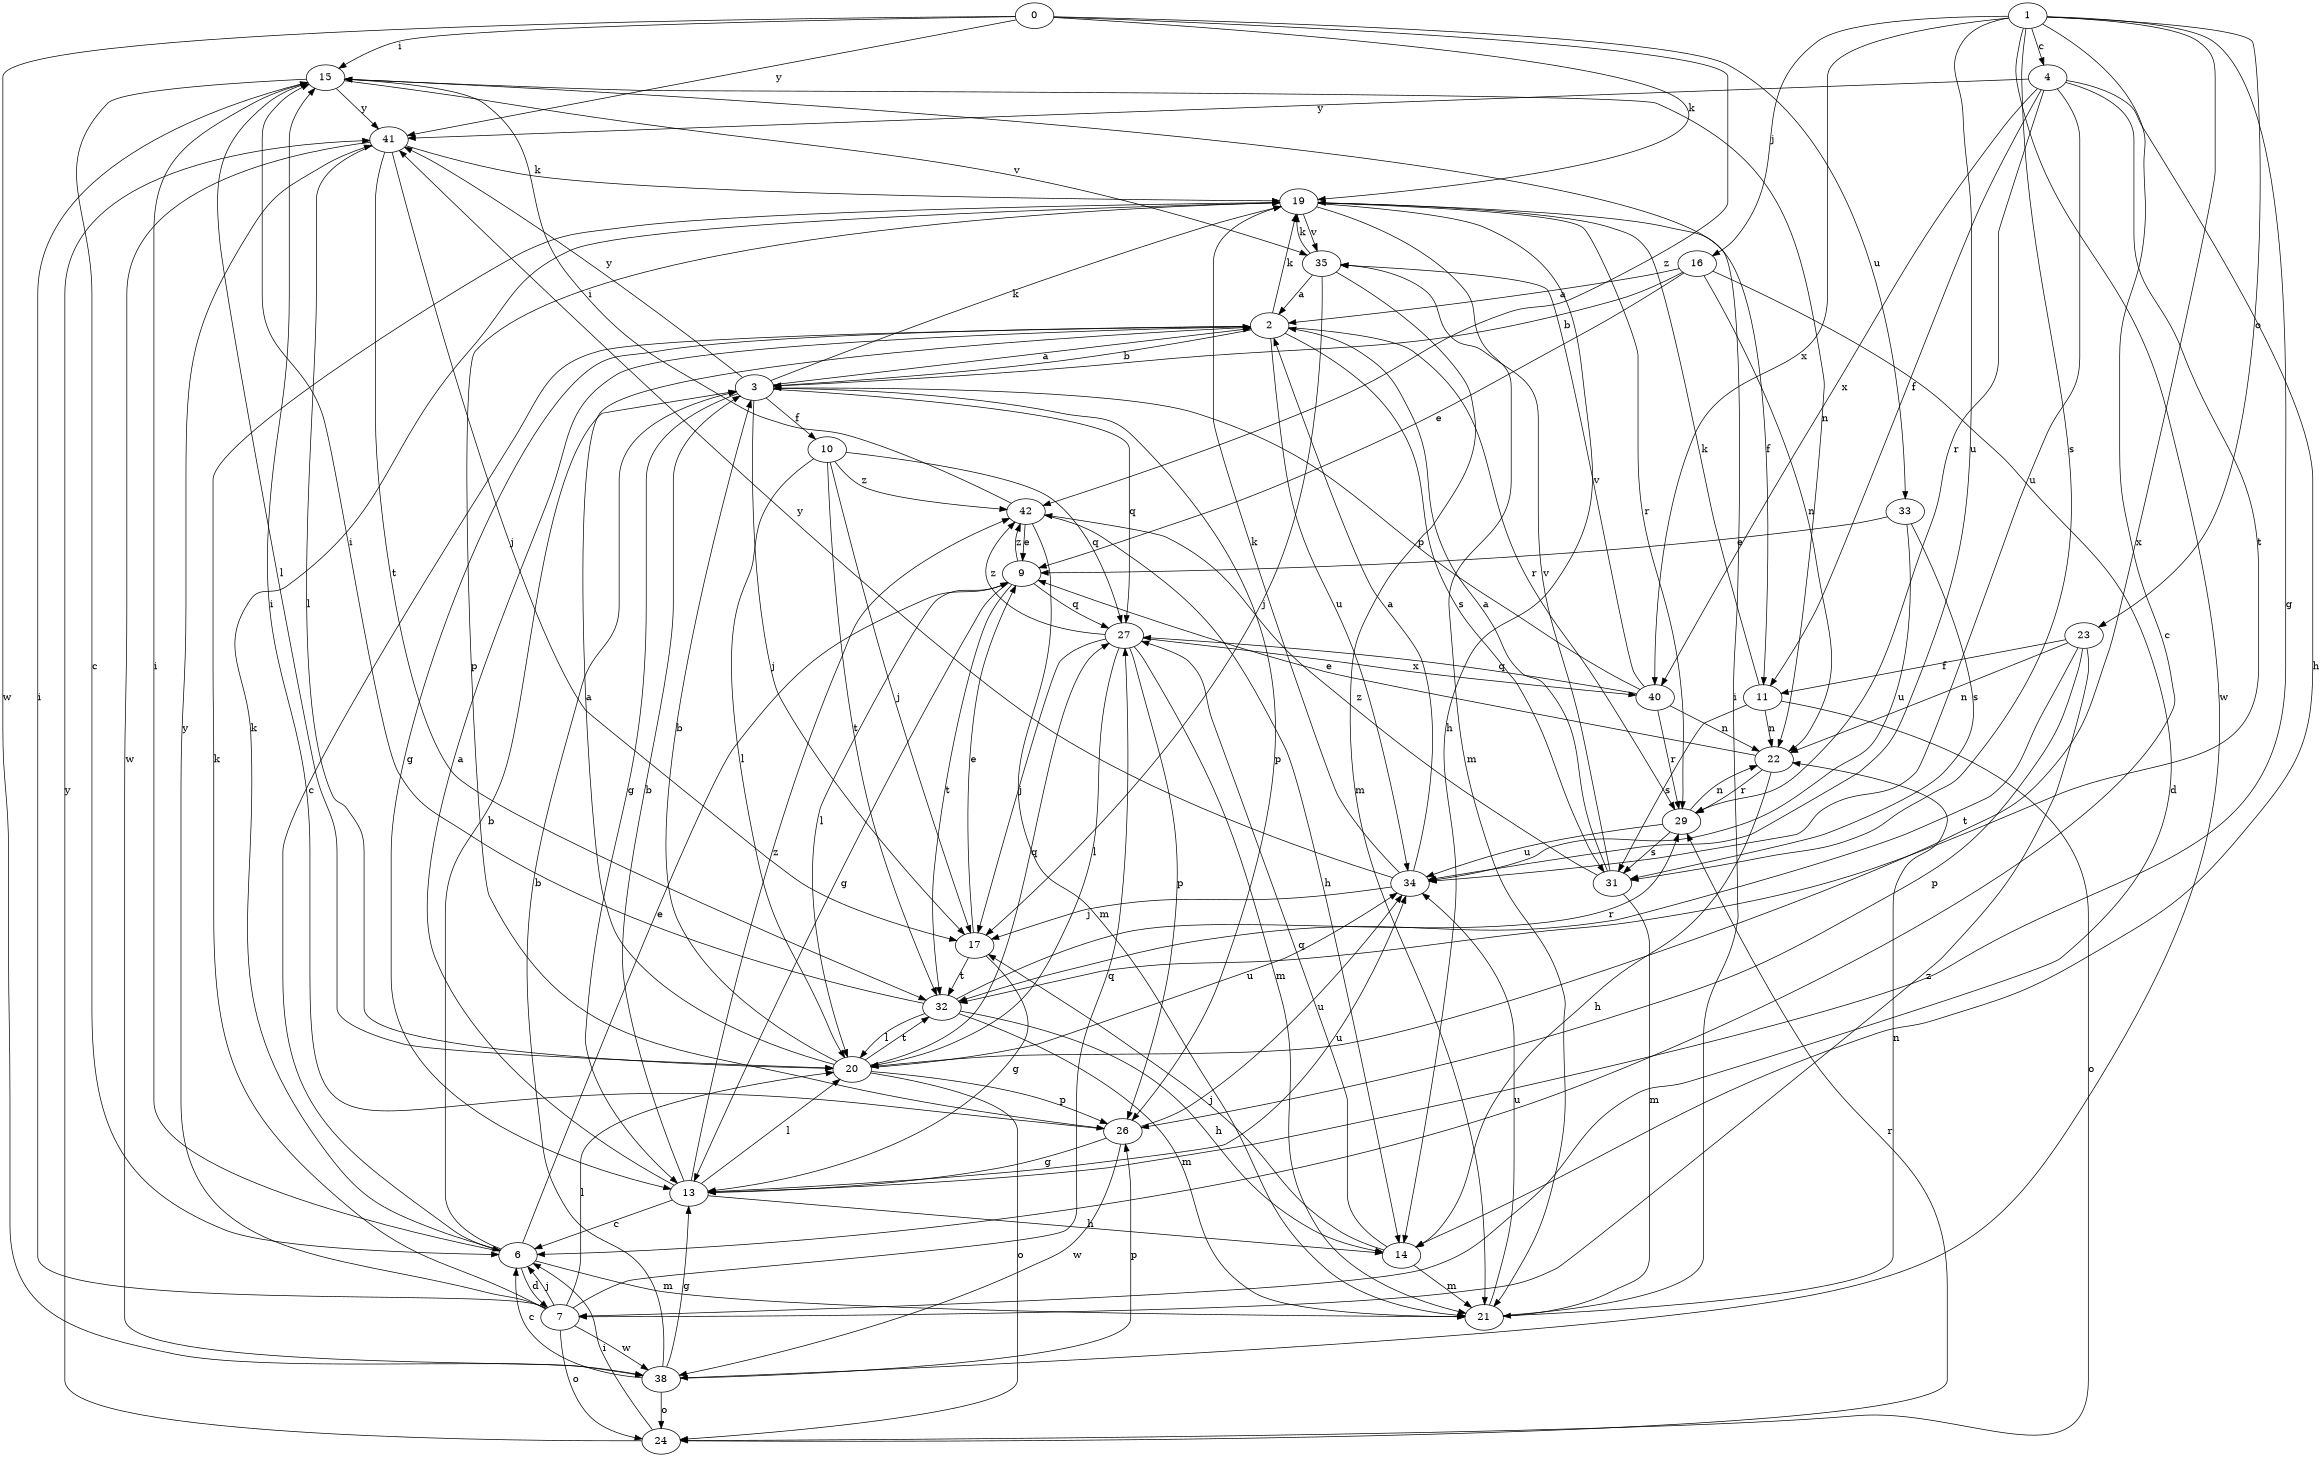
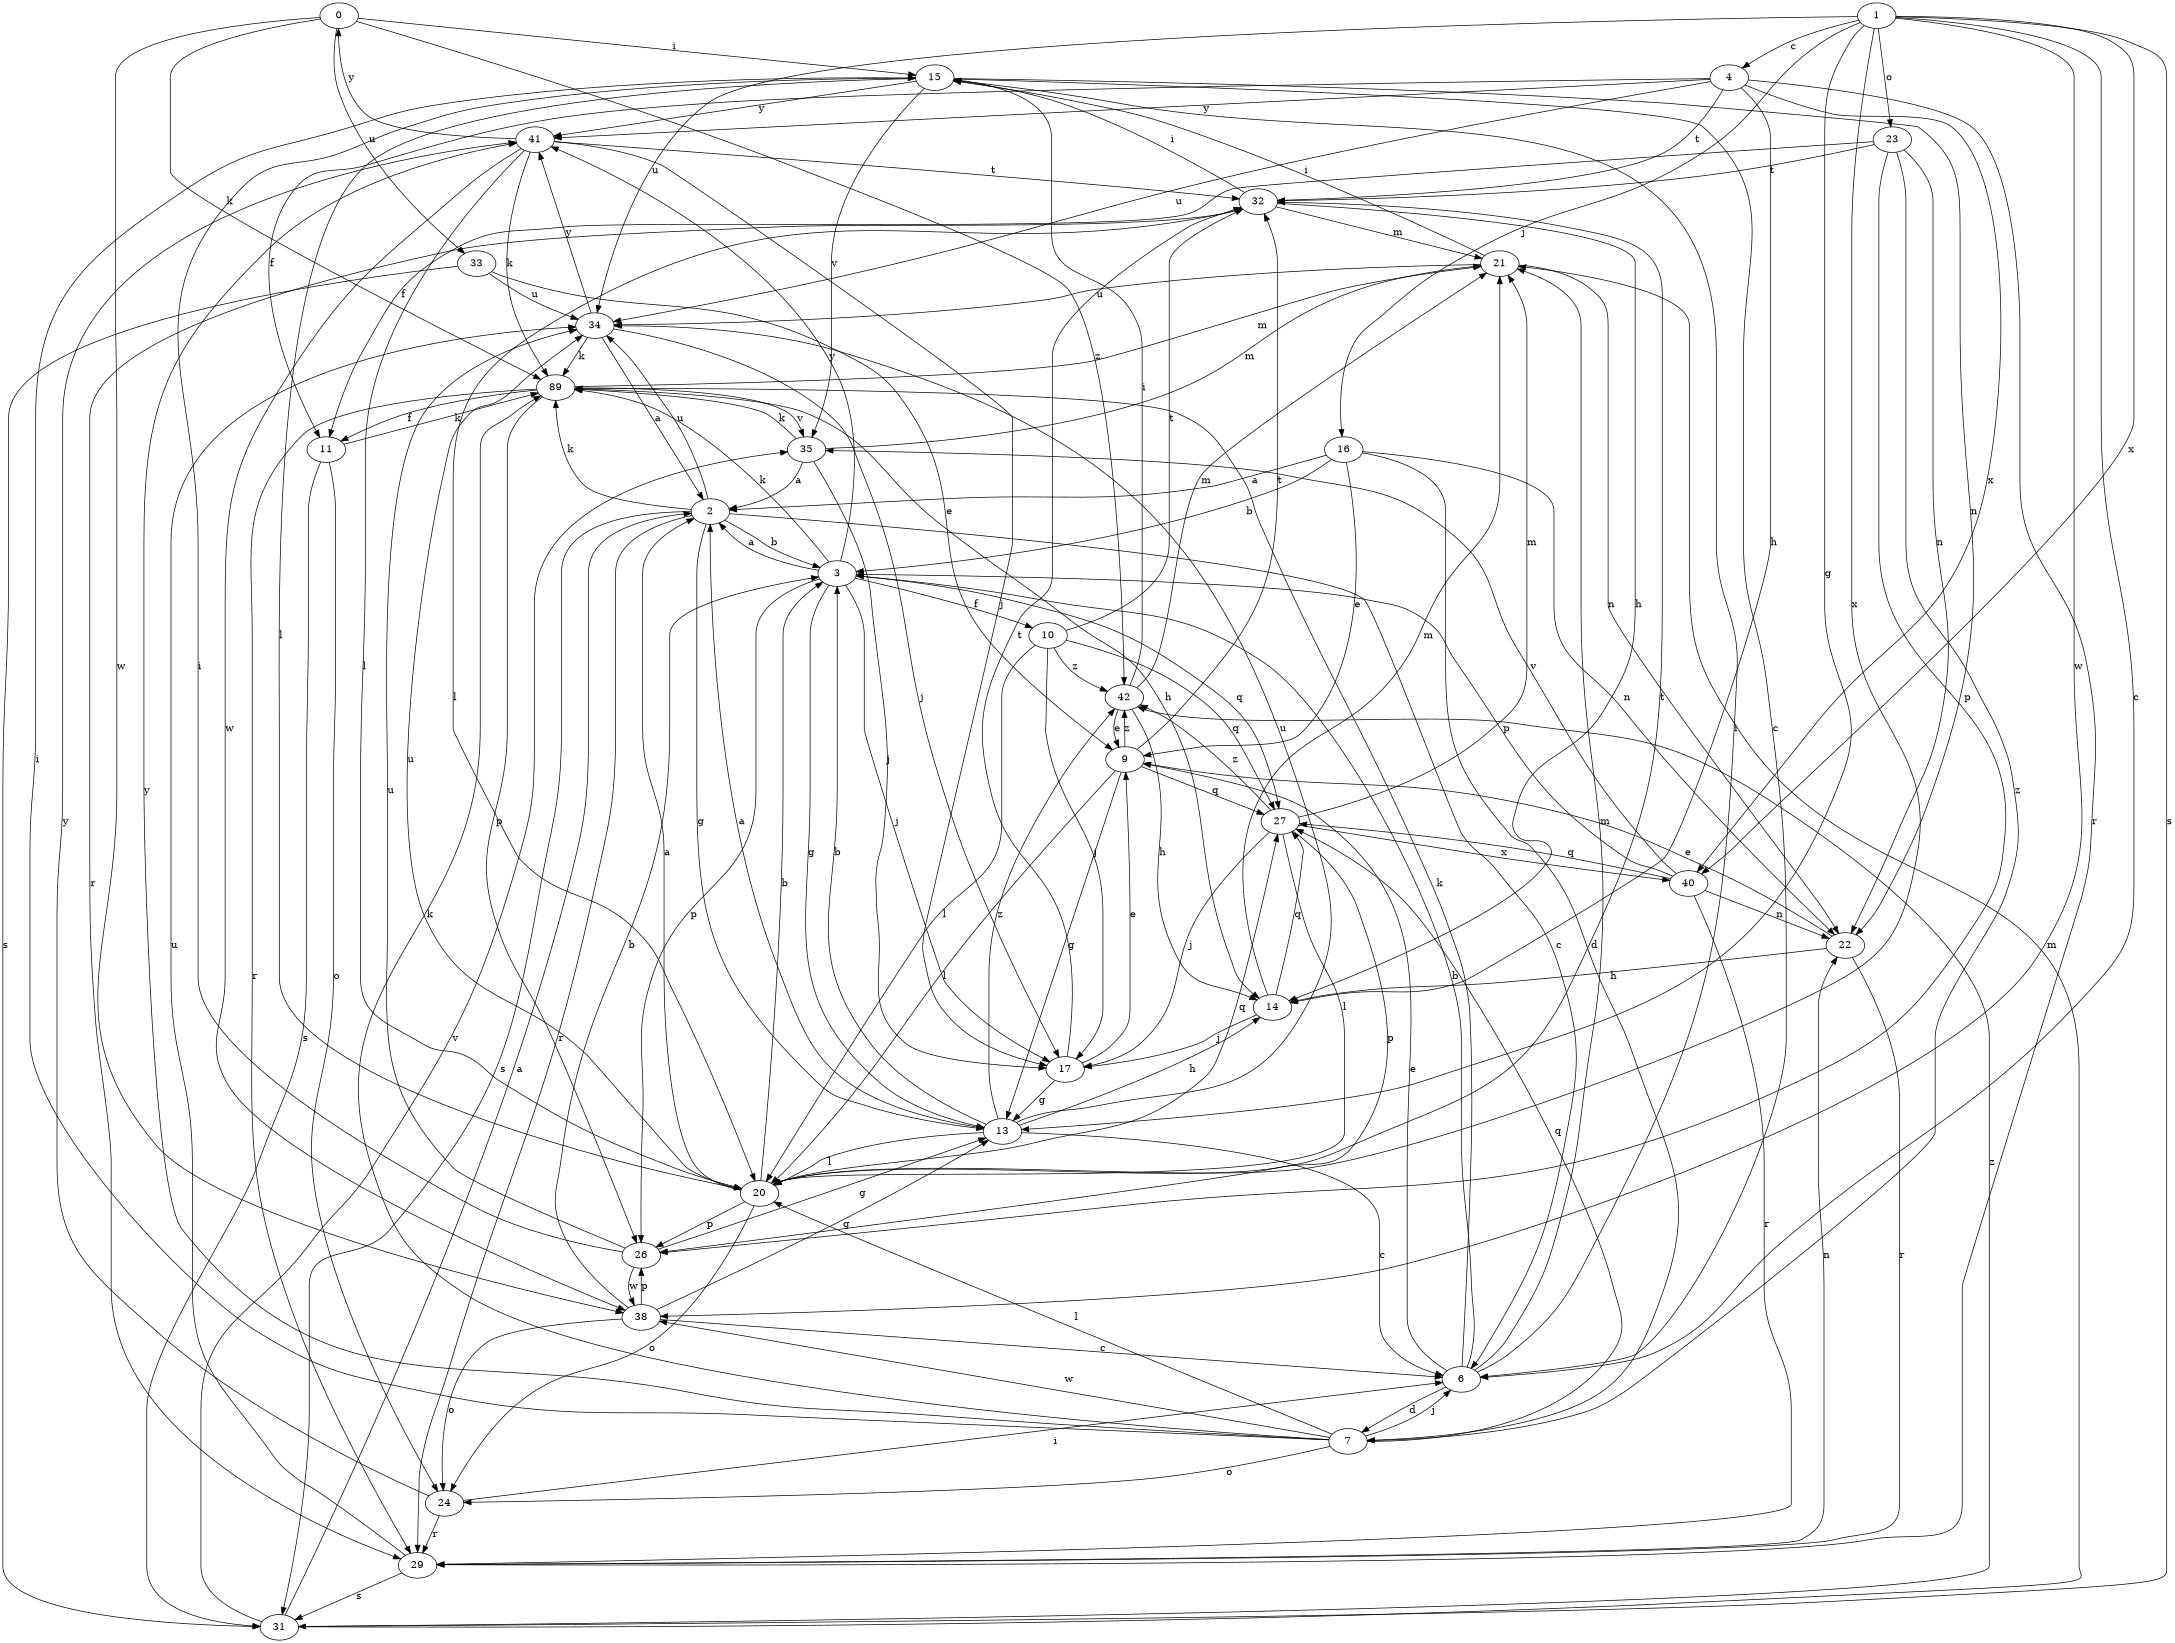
(715, 77) -> (391, 126)
(1299, 202) -> (556, 388)
(1768, 725) -> none
